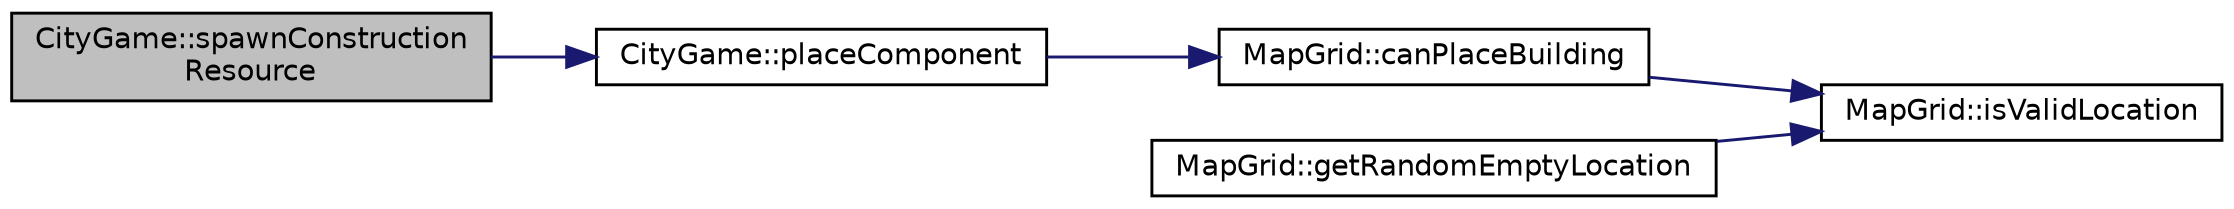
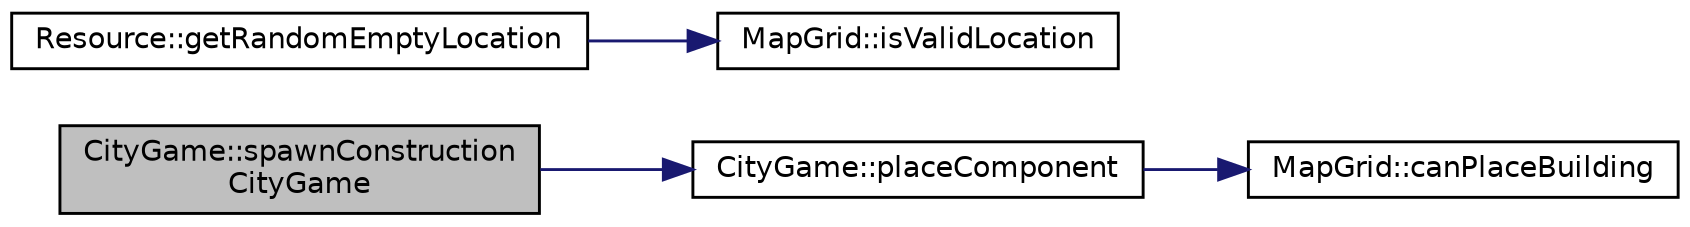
(251, 57) -> (300, 170)
(1720, 84) -> none
(1434, 168) -> (300, 41)
